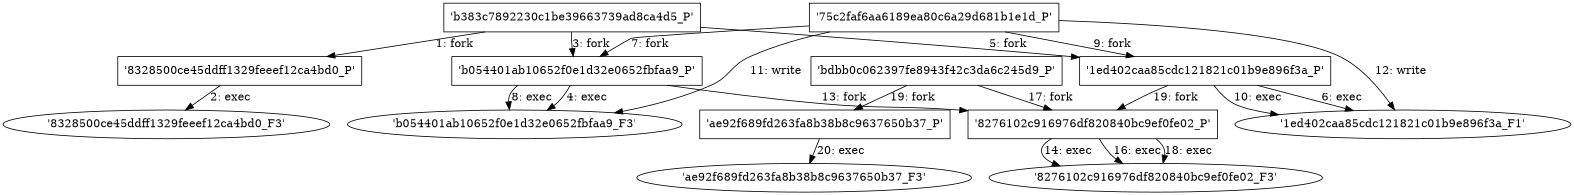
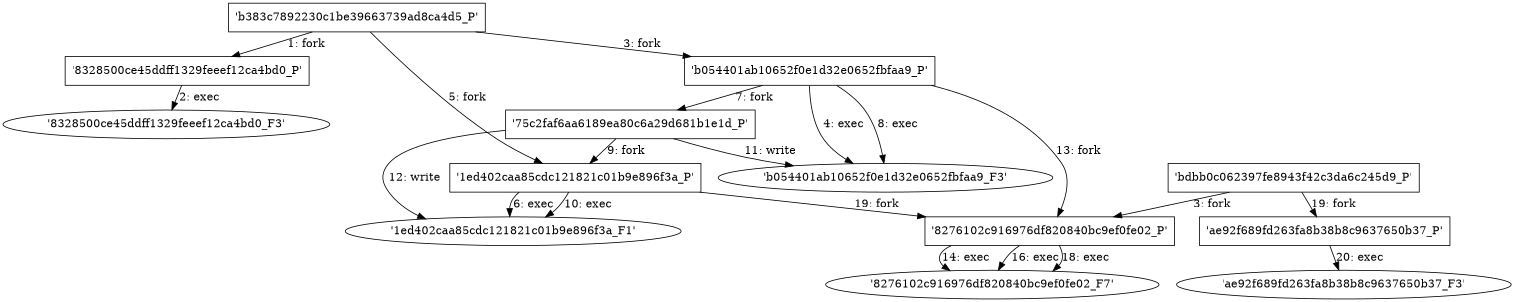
(701, 33) -> (724, 97)
(1050, 98) -> (1212, 204)
(1156, 178) -> (992, 285)
